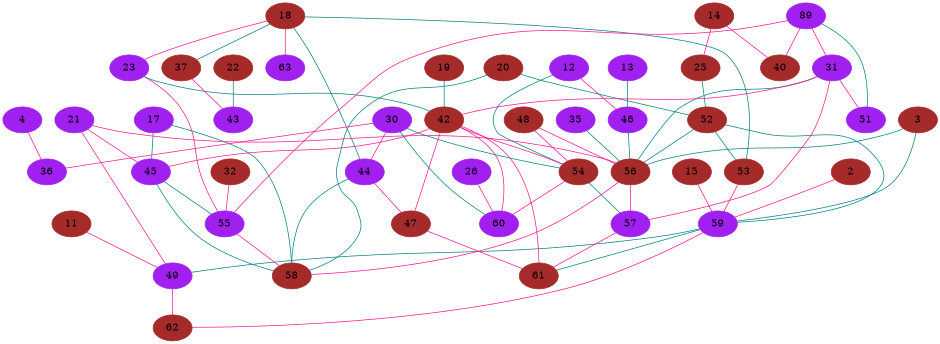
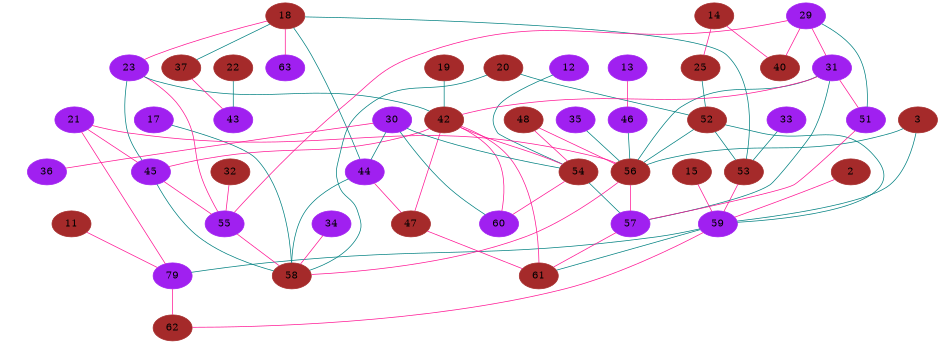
(806, 16) -> (806, 16)
(591, 88) -> none
(628, 94) -> (628, 94)
(22, 120) -> none
none -> (786, 120)
(152, 146) -> (126, 122)
(378, 147) -> (378, 147)
(472, 172) -> none
(768, 186) -> (768, 186)
none -> (762, 194)
(188, 198) -> (188, 198)
none -> (332, 224)
(173, 276) -> (173, 276)
